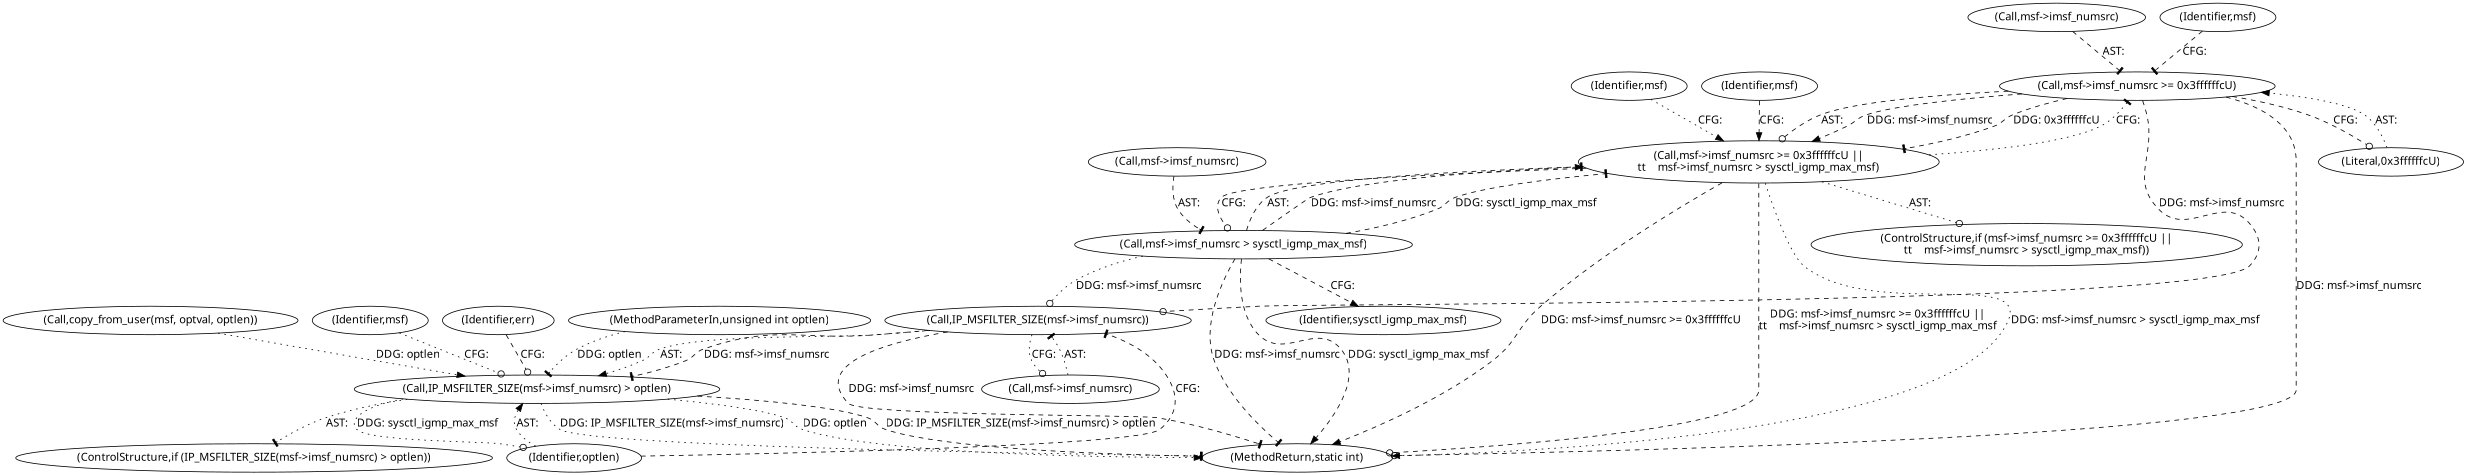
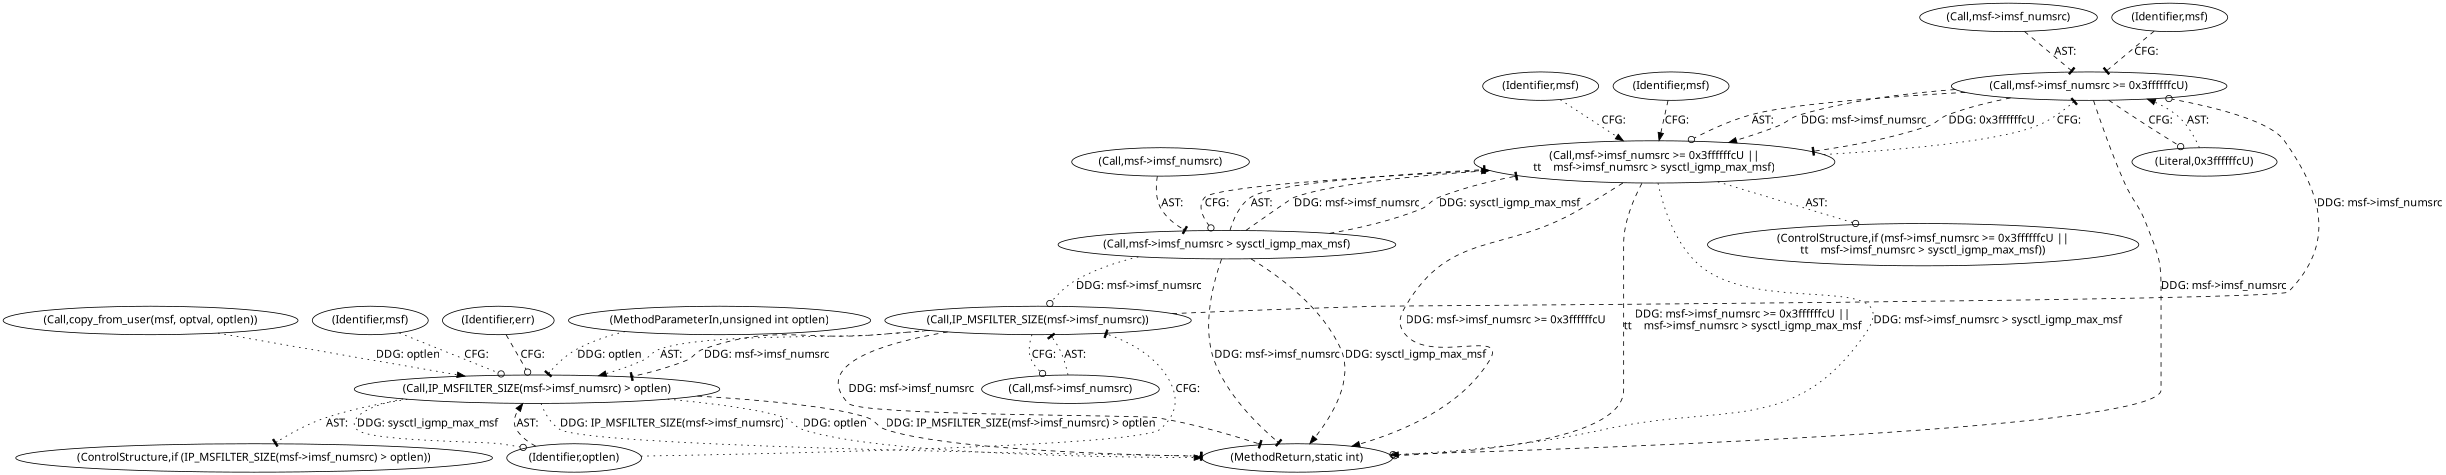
(1838, 298) -> (1875, 302)
(1383, 320) -> none
(518, 432) -> (518, 432)
(1033, 444) -> (1033, 444)
